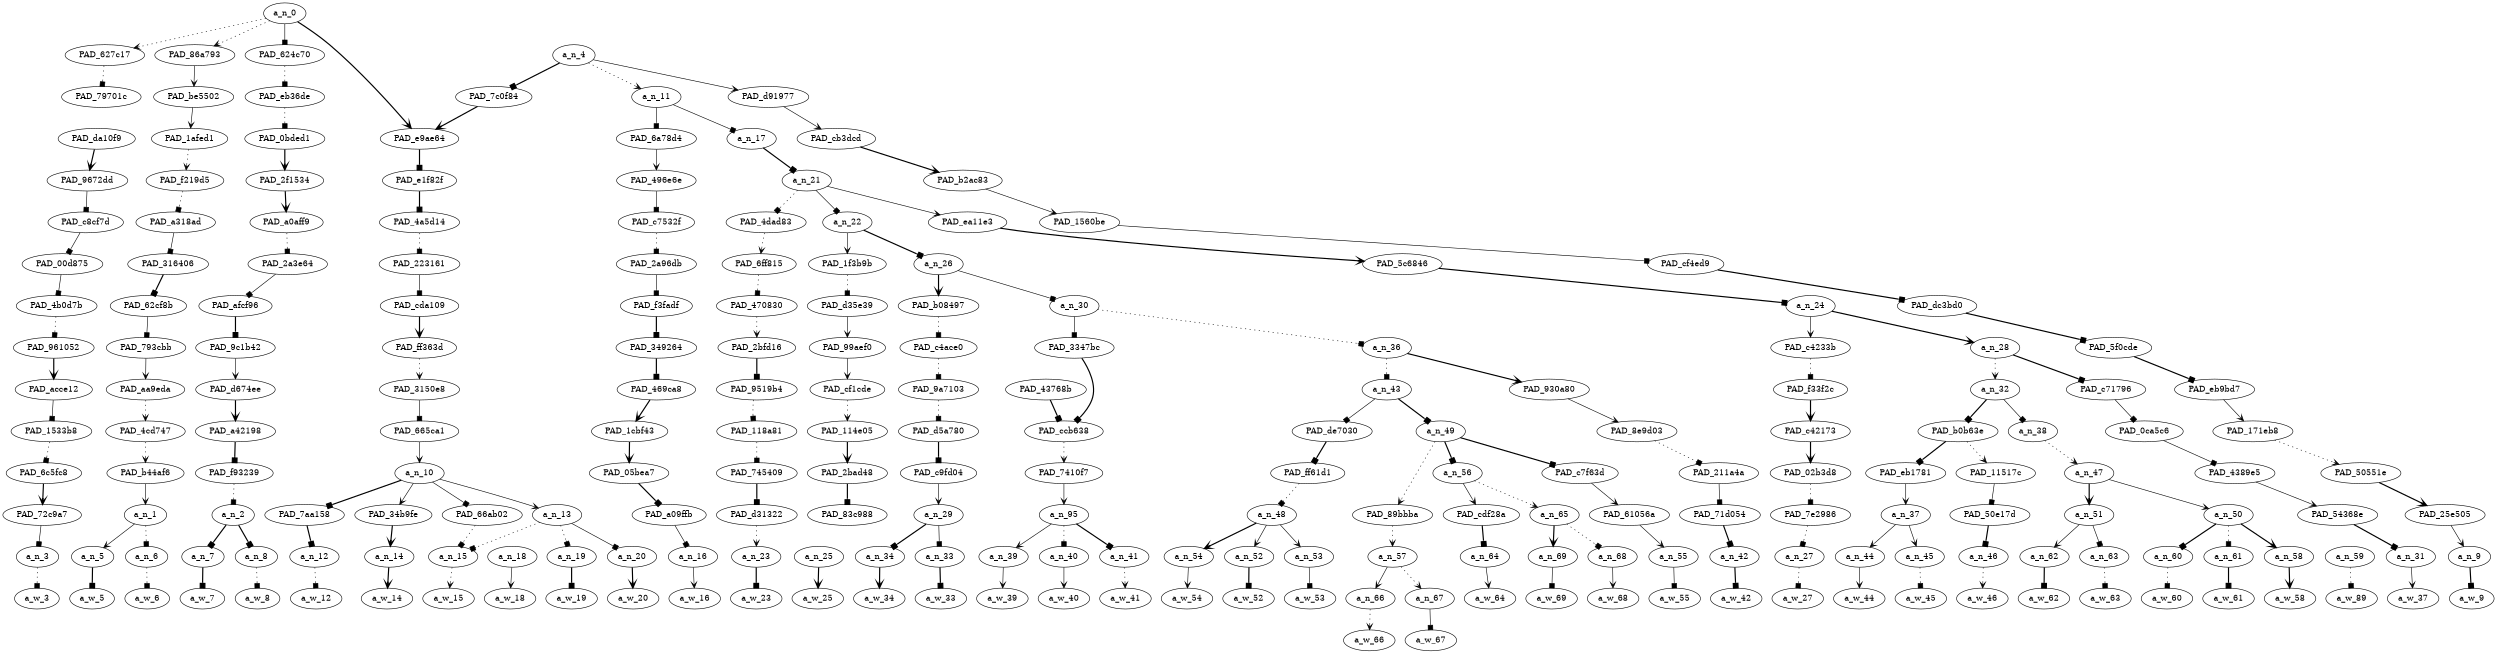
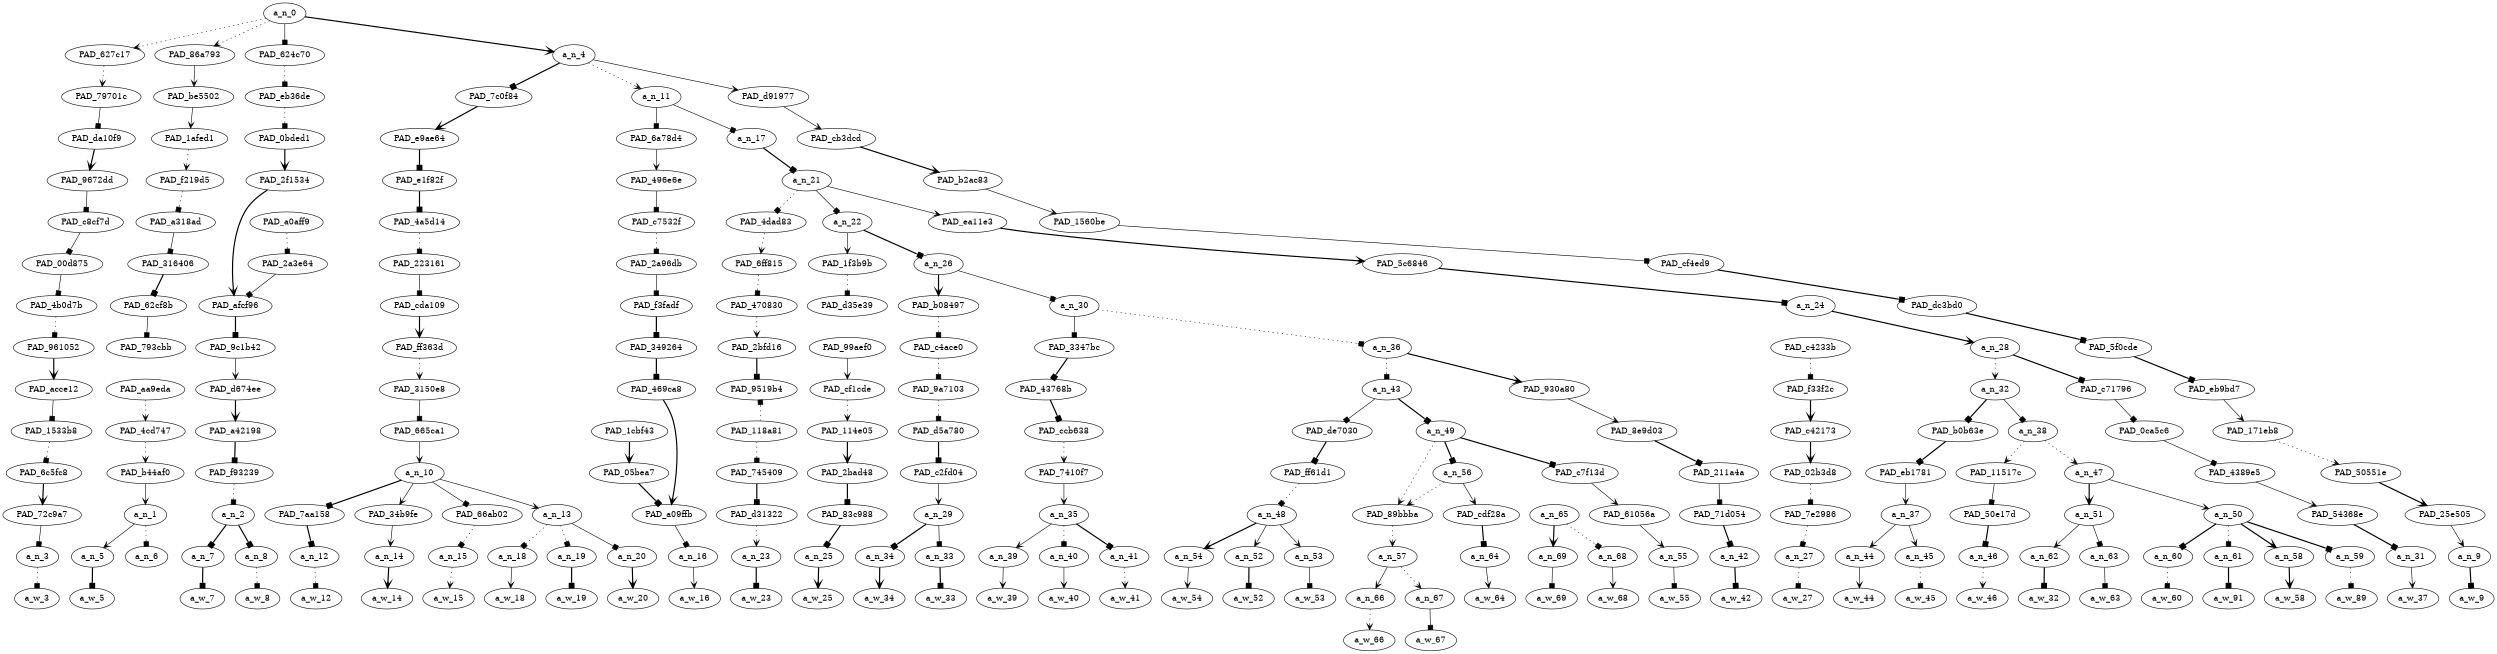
(356, 69) -> (426, 34)
(103, 73) -> (103, 73)
none -> (99, 115)
(286, 199) -> (236, 234)
(847, 324) -> none
(1811, 324) -> none
(146, 366) -> none
(1093, 388) -> (1062, 366)
(753, 407) -> (761, 413)
(645, 408) -> (677, 448)
(1975, 450) -> (2016, 450)
(1675, 451) -> (1675, 451)
(145, 473) -> (145, 473)
(939, 473) -> (939, 473)
(1580, 473) -> (1580, 473)
(1503, 493) -> (1428, 492)
(1064, 515) -> (1064, 515)
(392, 533) -> (392, 533)
none -> (835, 533)
(508, 535) -> (537, 534)
none -> (2286, 535)
(2105, 575) -> (2105, 575)
(147, 599) -> none
(2044, 599) -> (2044, 599)
(2229, 599) -> (2229, 599)
